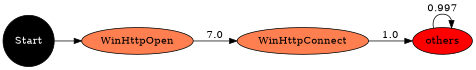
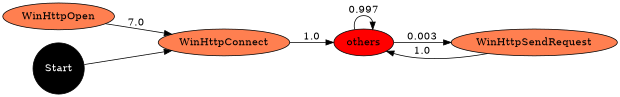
(64, 41) -> (124, 58)
none -> (534, 42)
